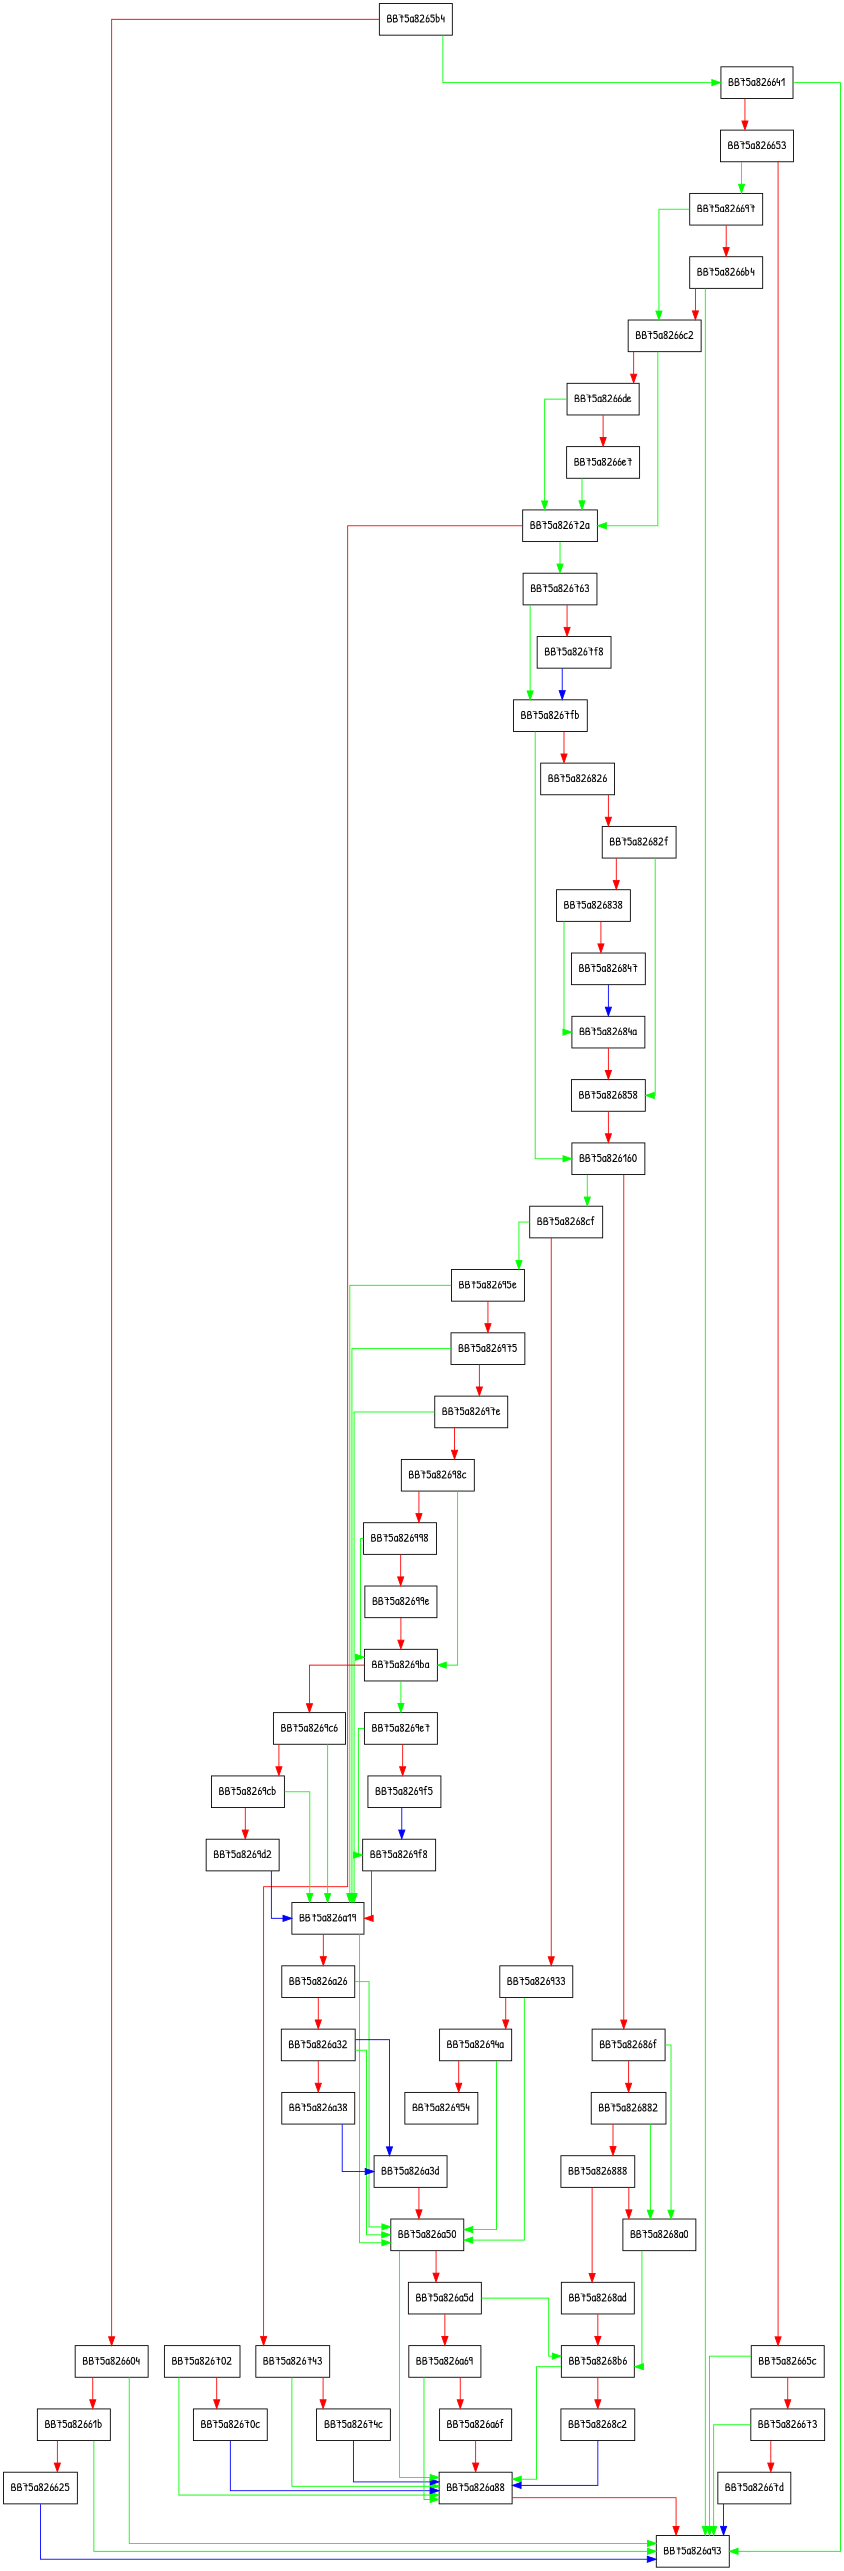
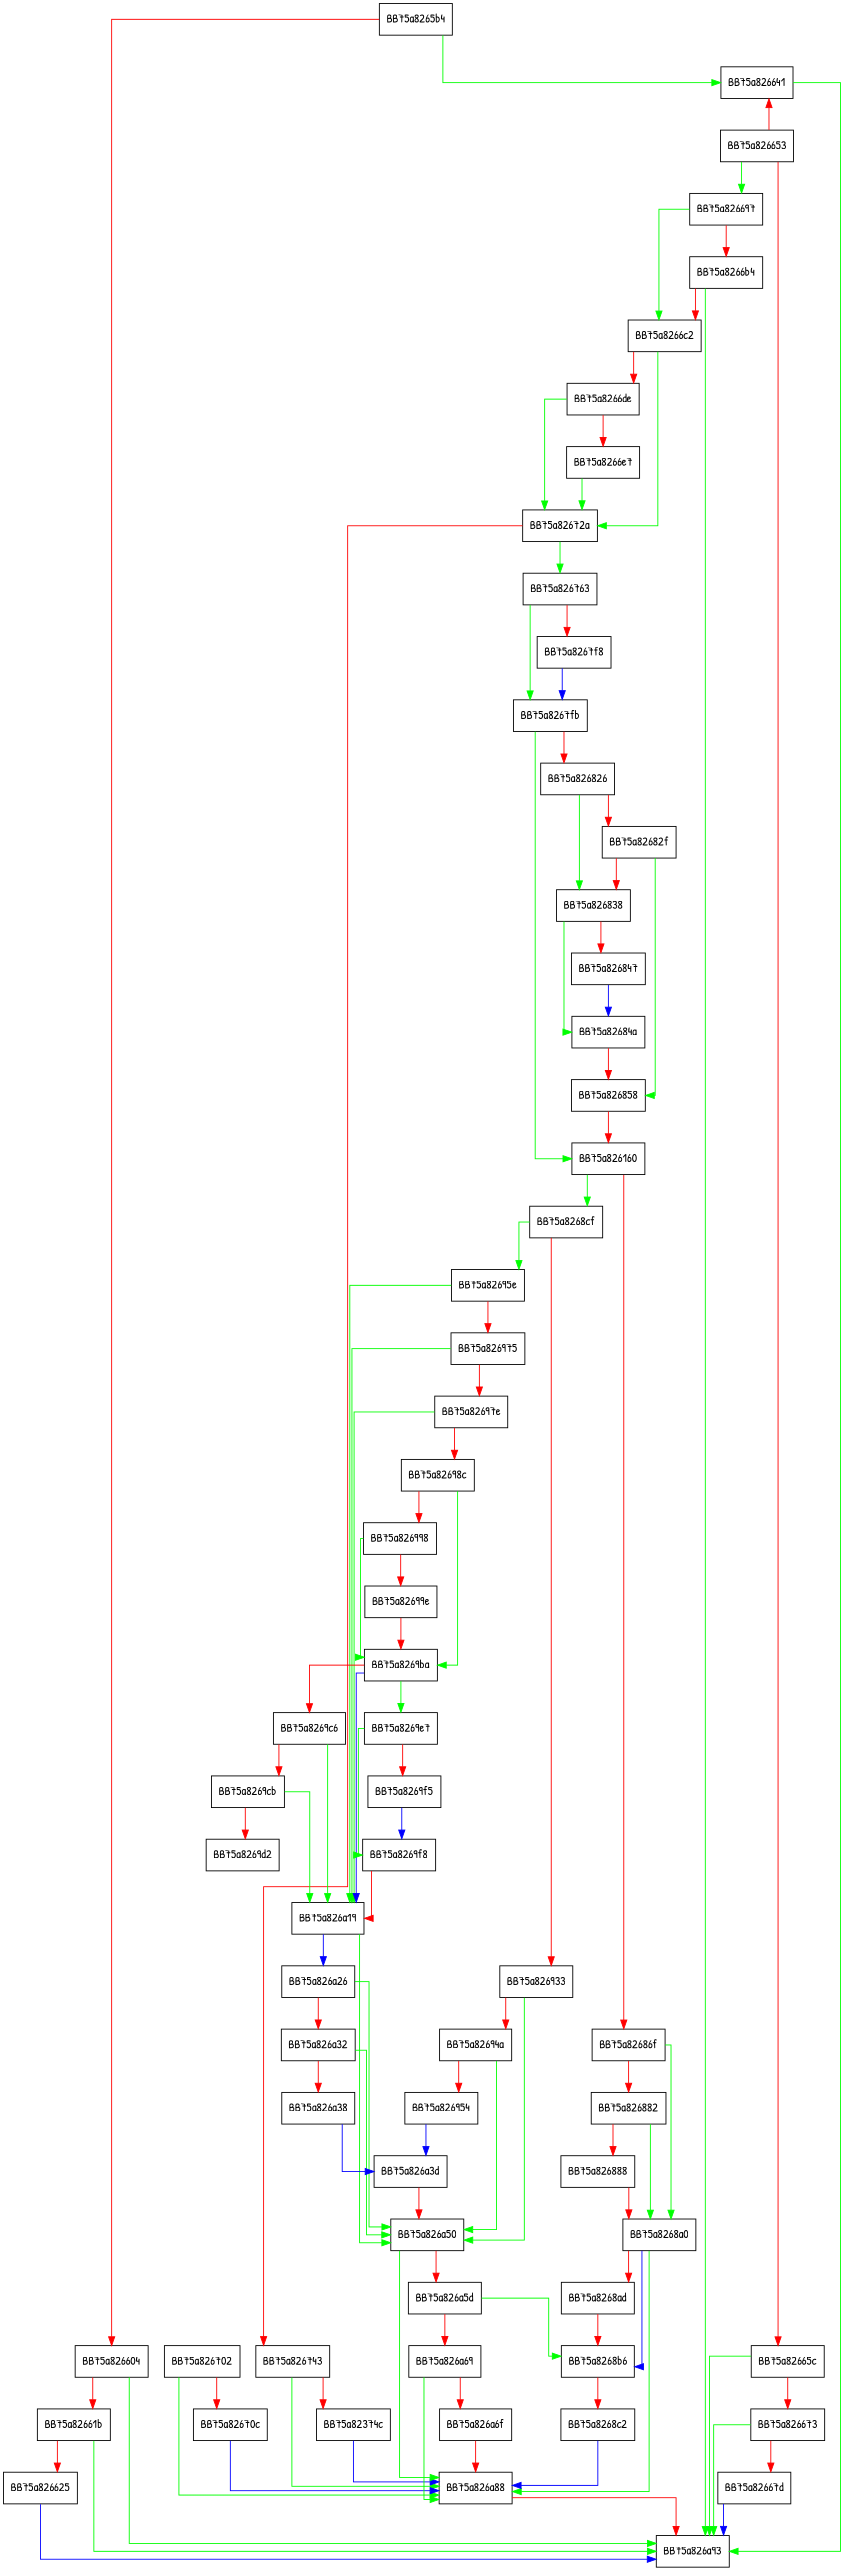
(745, 110) -> (769, 119)
none -> (579, 838)
(271, 1900) -> (356, 1779)
(323, 1945) -> (323, 1945)
(389, 2076) -> (426, 2135)
(592, 2231) -> (629, 2262)
(642, 2309) -> (642, 2309)
(537, 2418) -> (649, 2435)
(353, 2425) -> (353, 2425)
